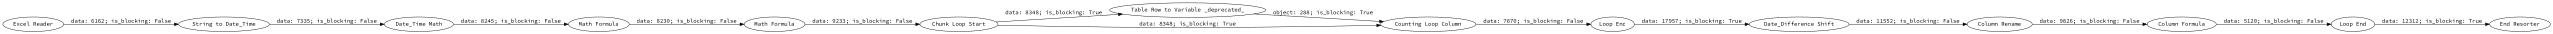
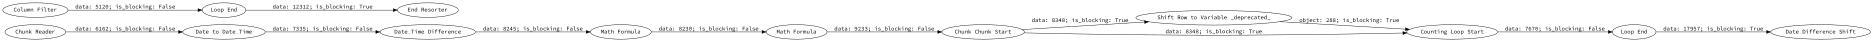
(1188, 10) -> (1214, 18)
(33, 24) -> (35, 32)
(224, 24) -> (224, 32)
(419, 24) -> (428, 32)
(959, 24) -> (983, 32)
(1428, 24) -> (1452, 32)
(2000, 24) -> none
(2182, 24) -> (35, 10)
